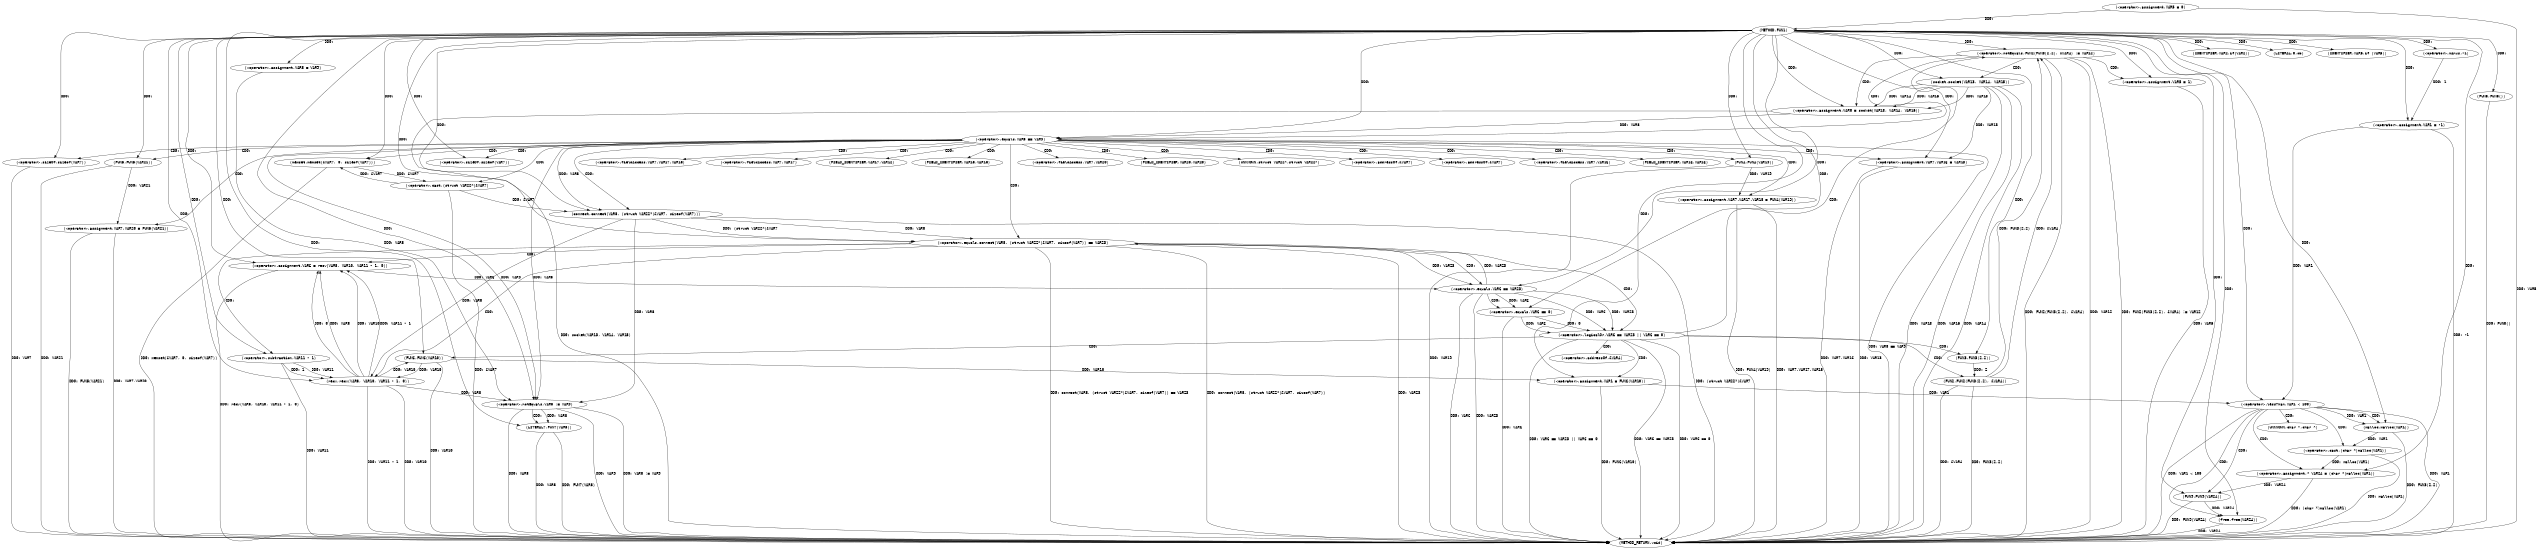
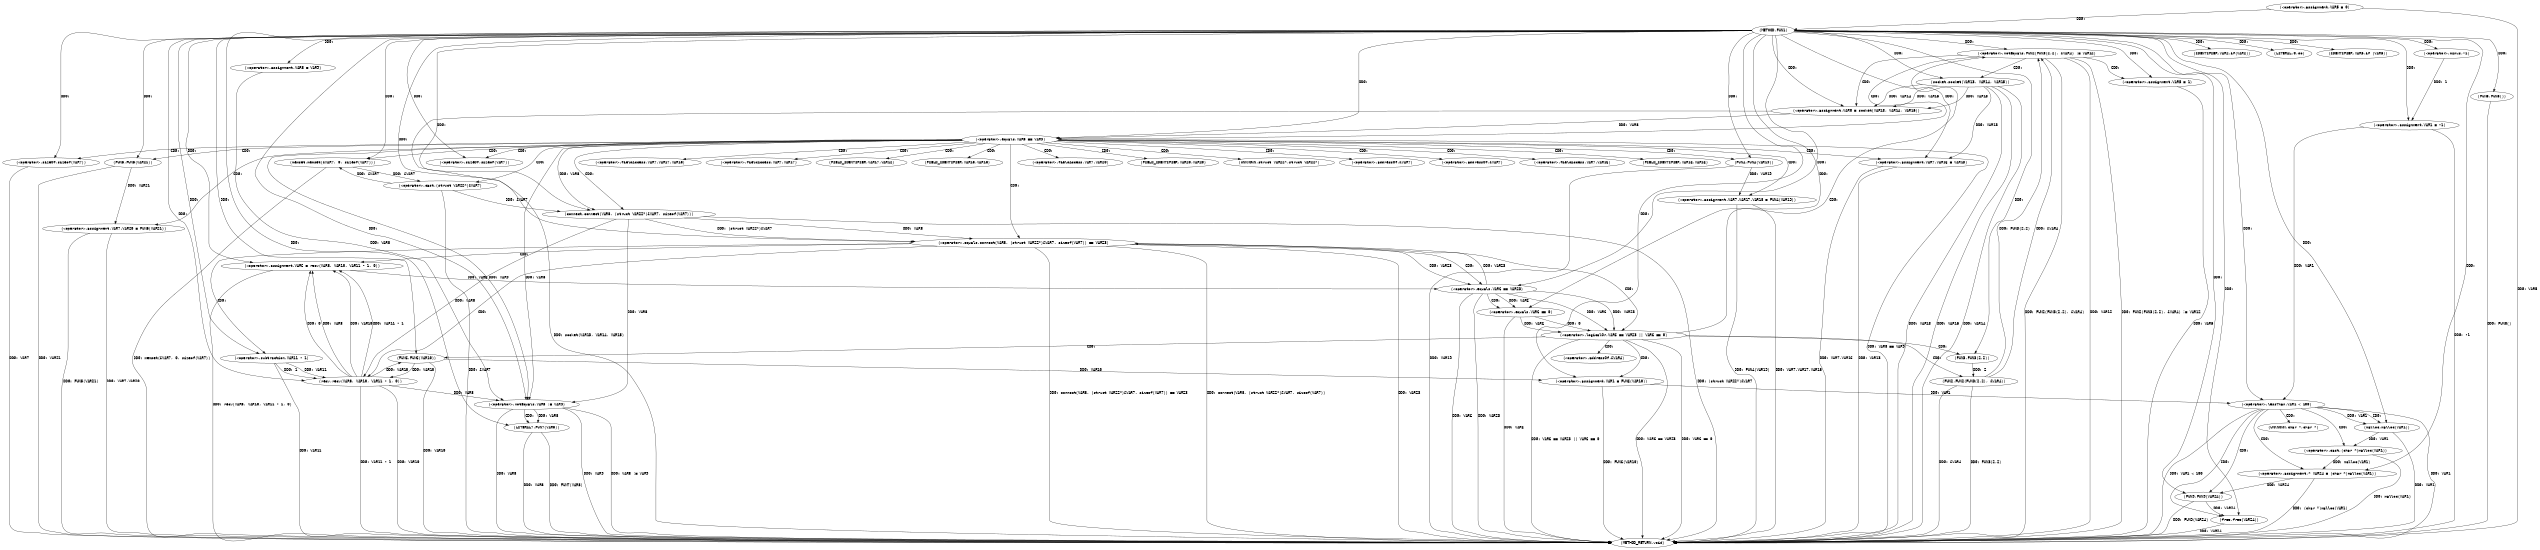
(2422, 485) -> (2425, 485)
